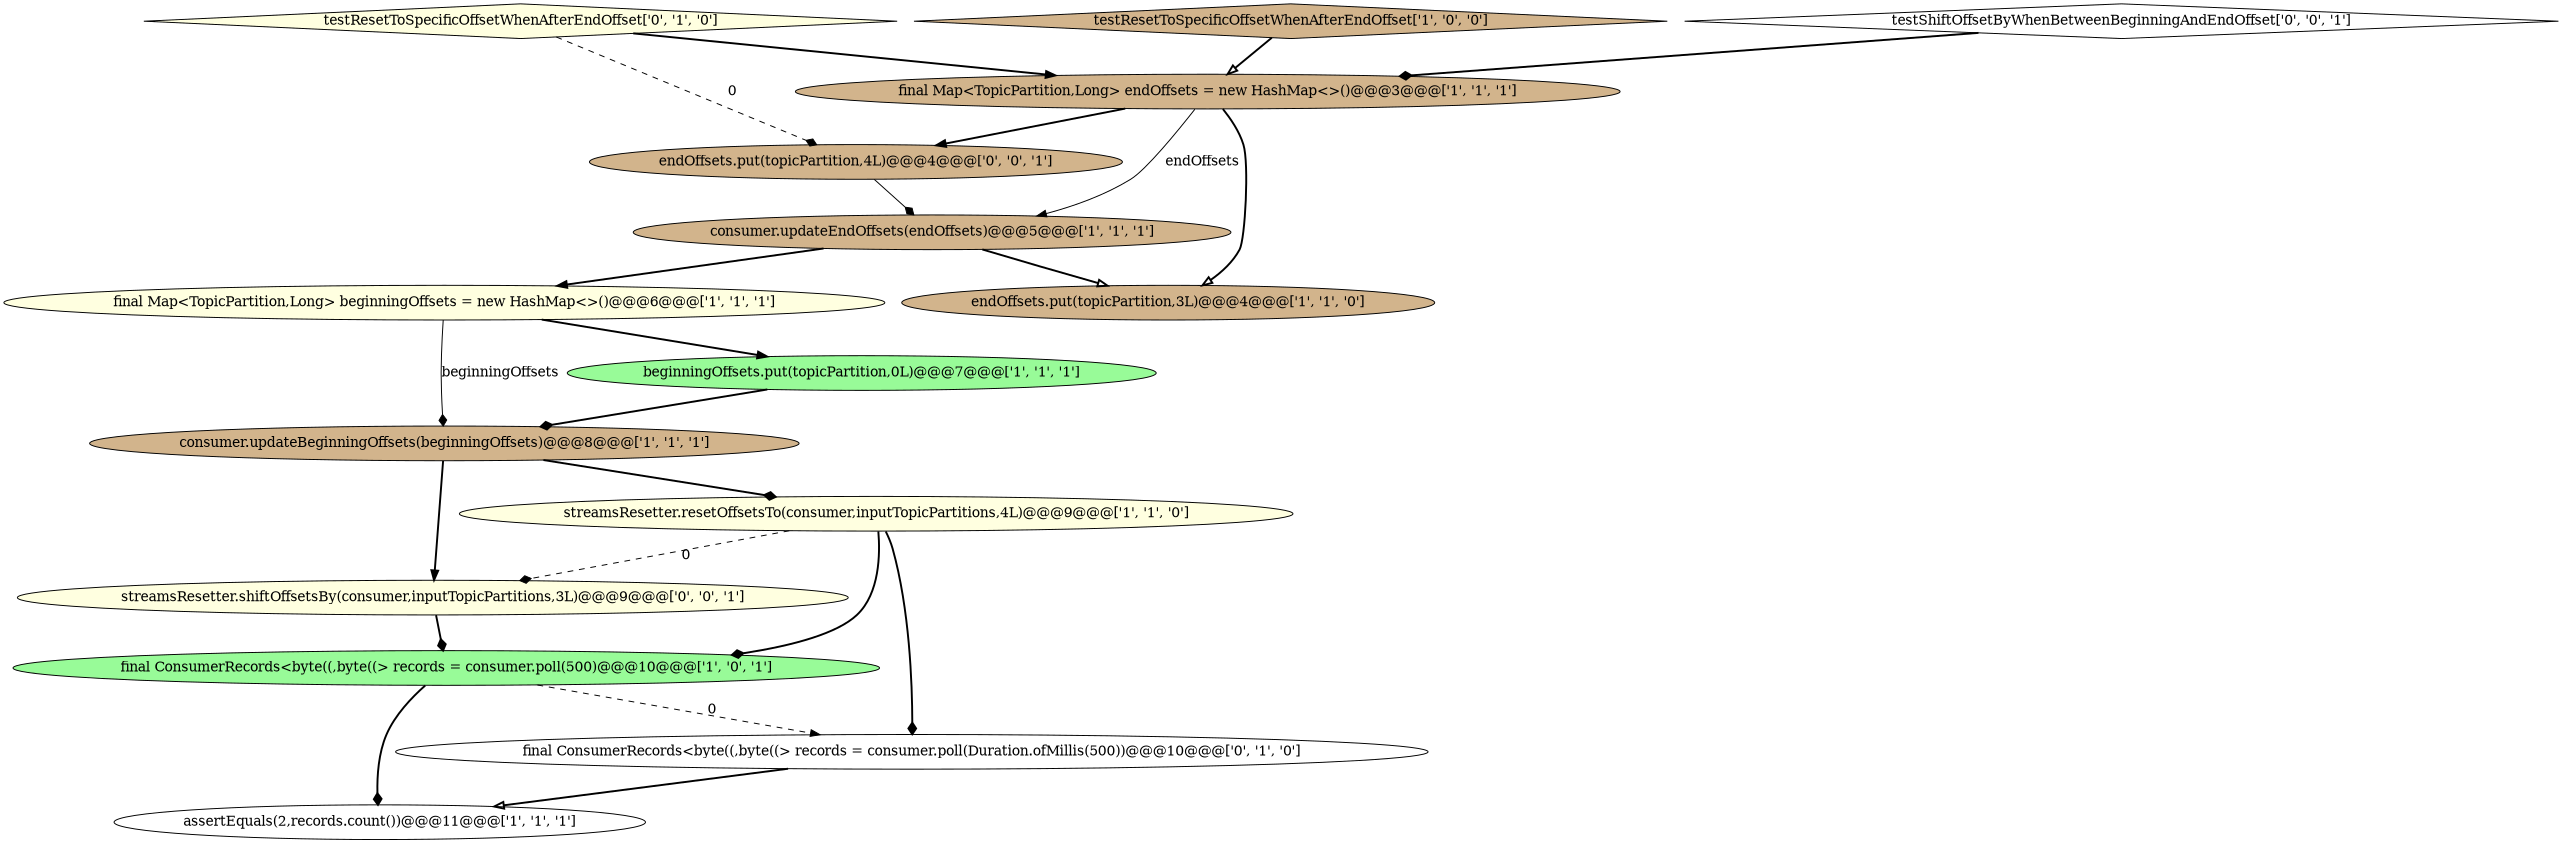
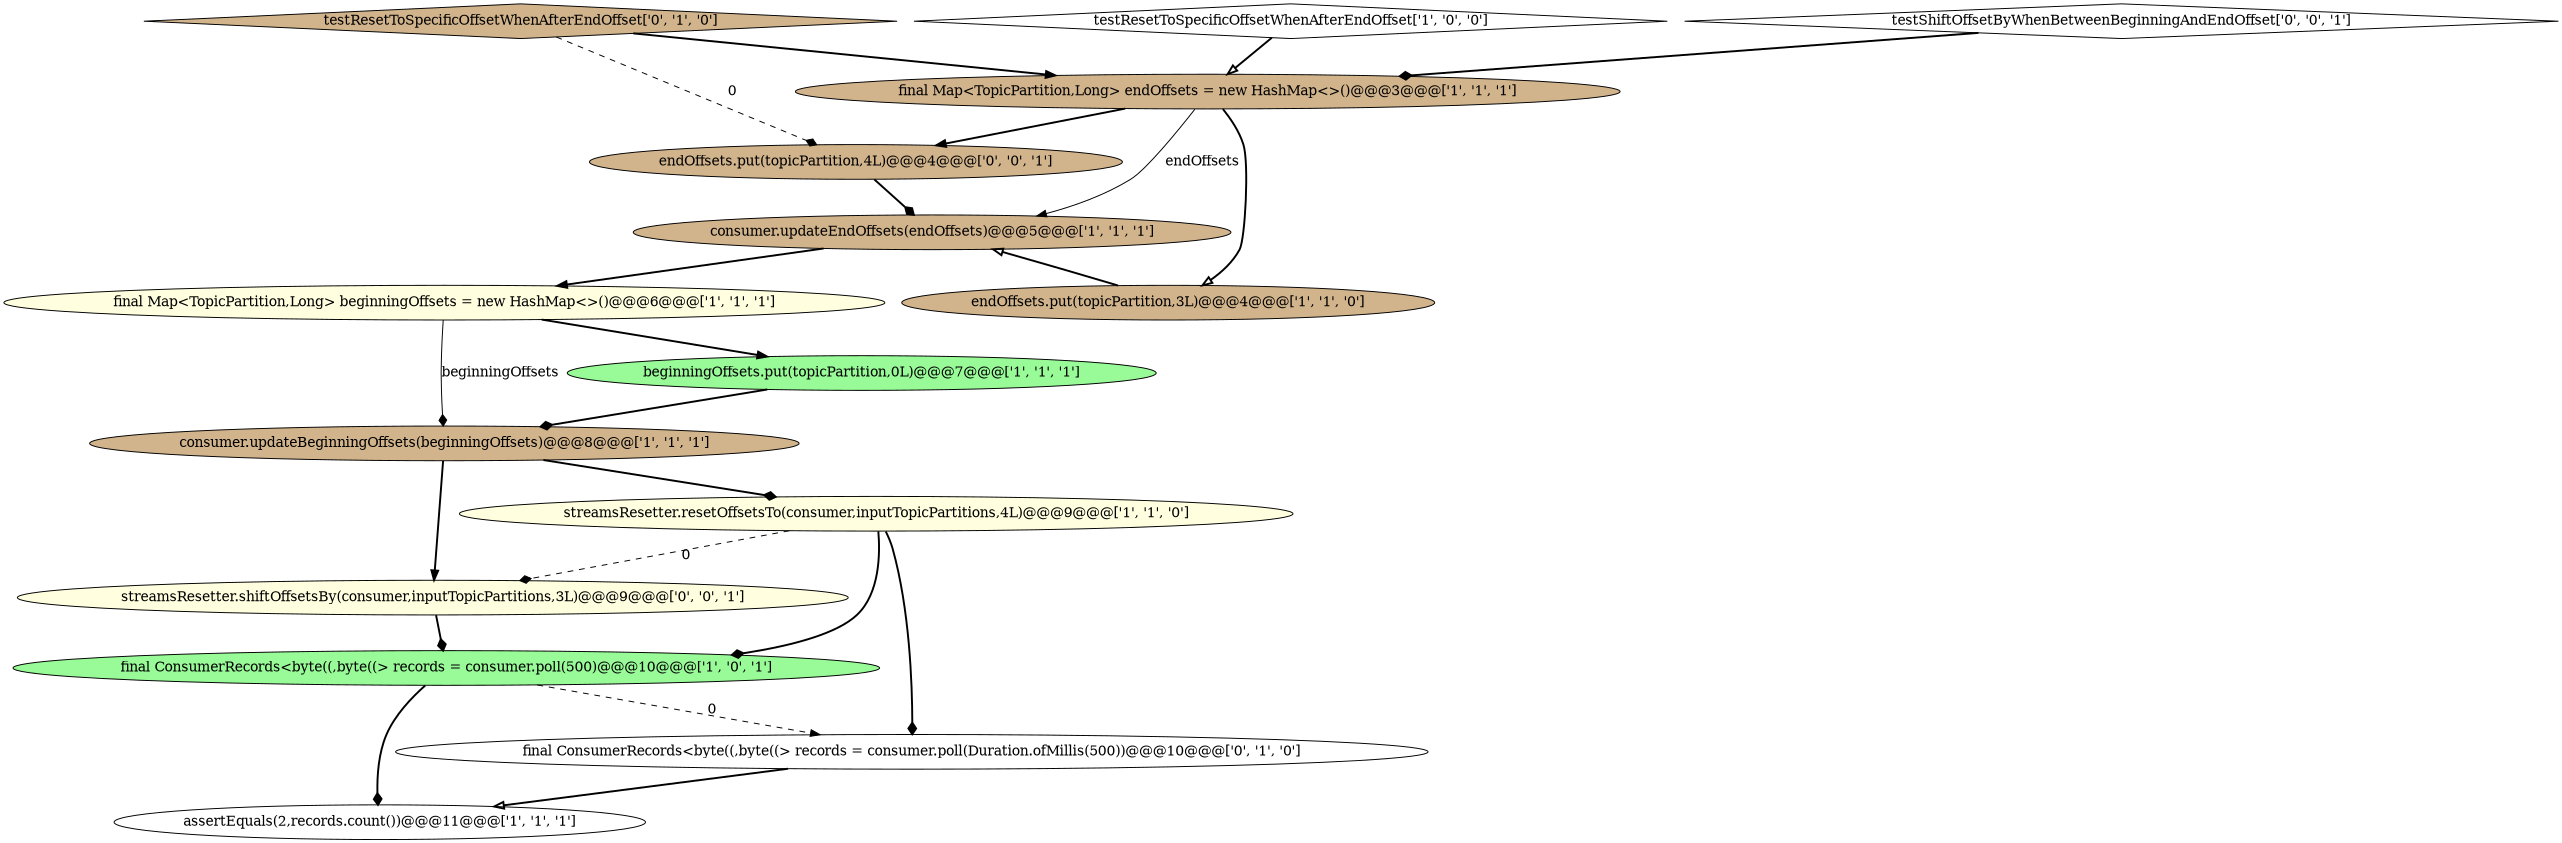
(521, 21) -> (521, 21)
(1291, 21) -> (1291, 21)
(890, 193) -> (890, 193)
(1040, 266) -> (1060, 269)
